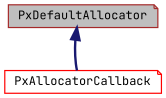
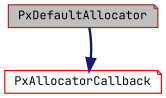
(75, 55) -> (91, 43)
